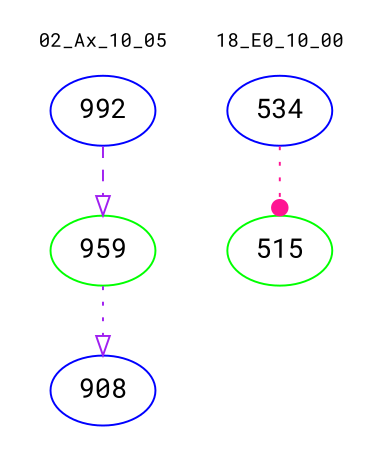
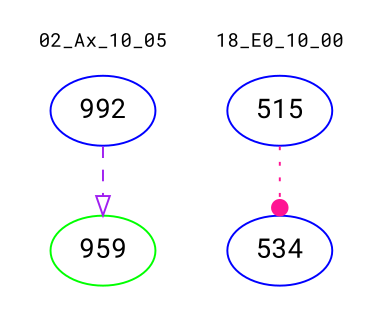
(280, 173) -> (280, 173)
(280, 251) -> (280, 111)
(103, 391) -> none
